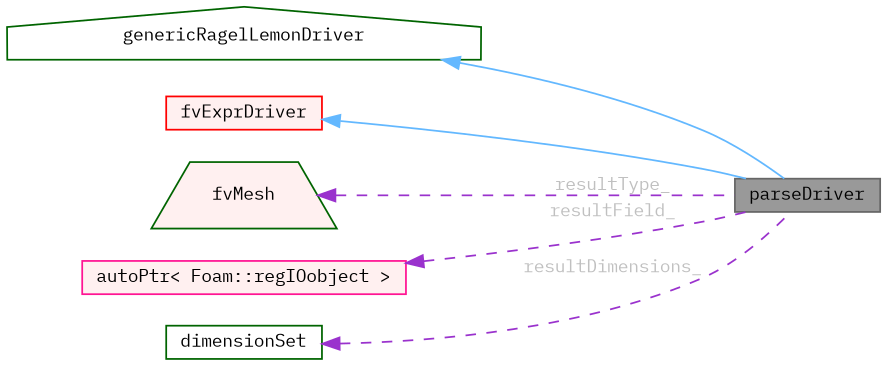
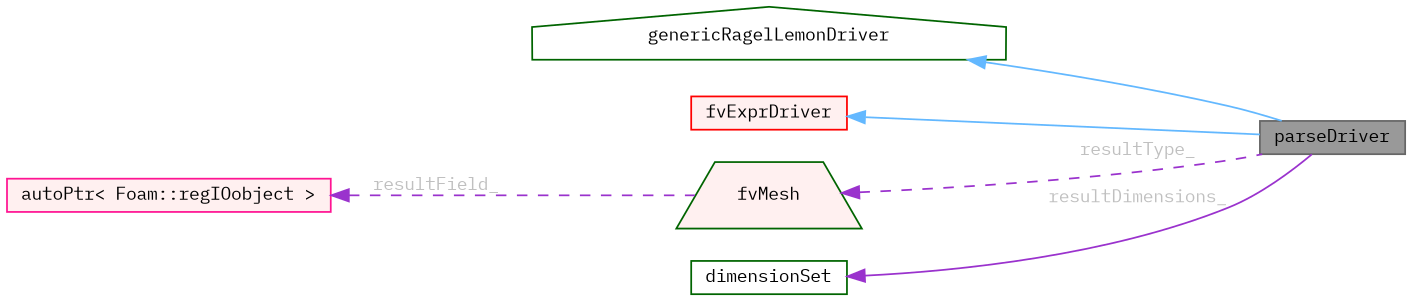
(586, 241) -> (522, 195)
(578, 317) -> (1098, 246)
